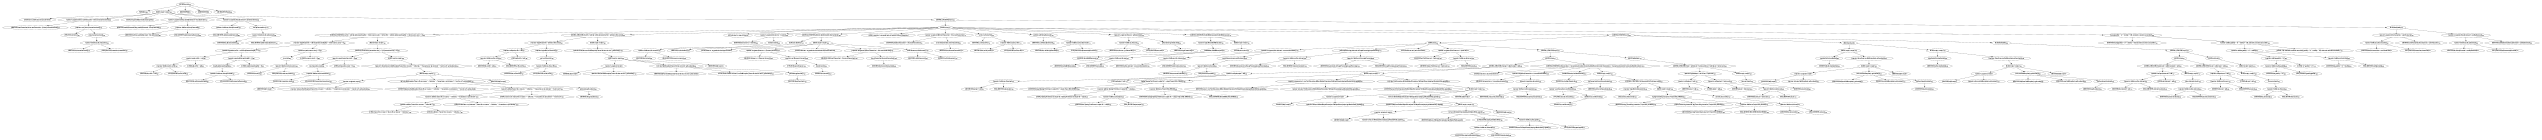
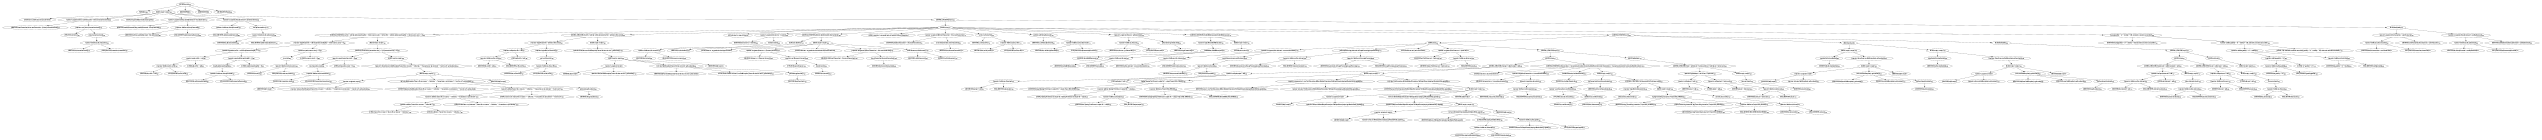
none -> (1592, 105)
